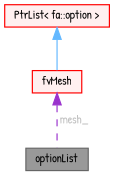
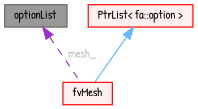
(57, 126) -> (65, 60)
